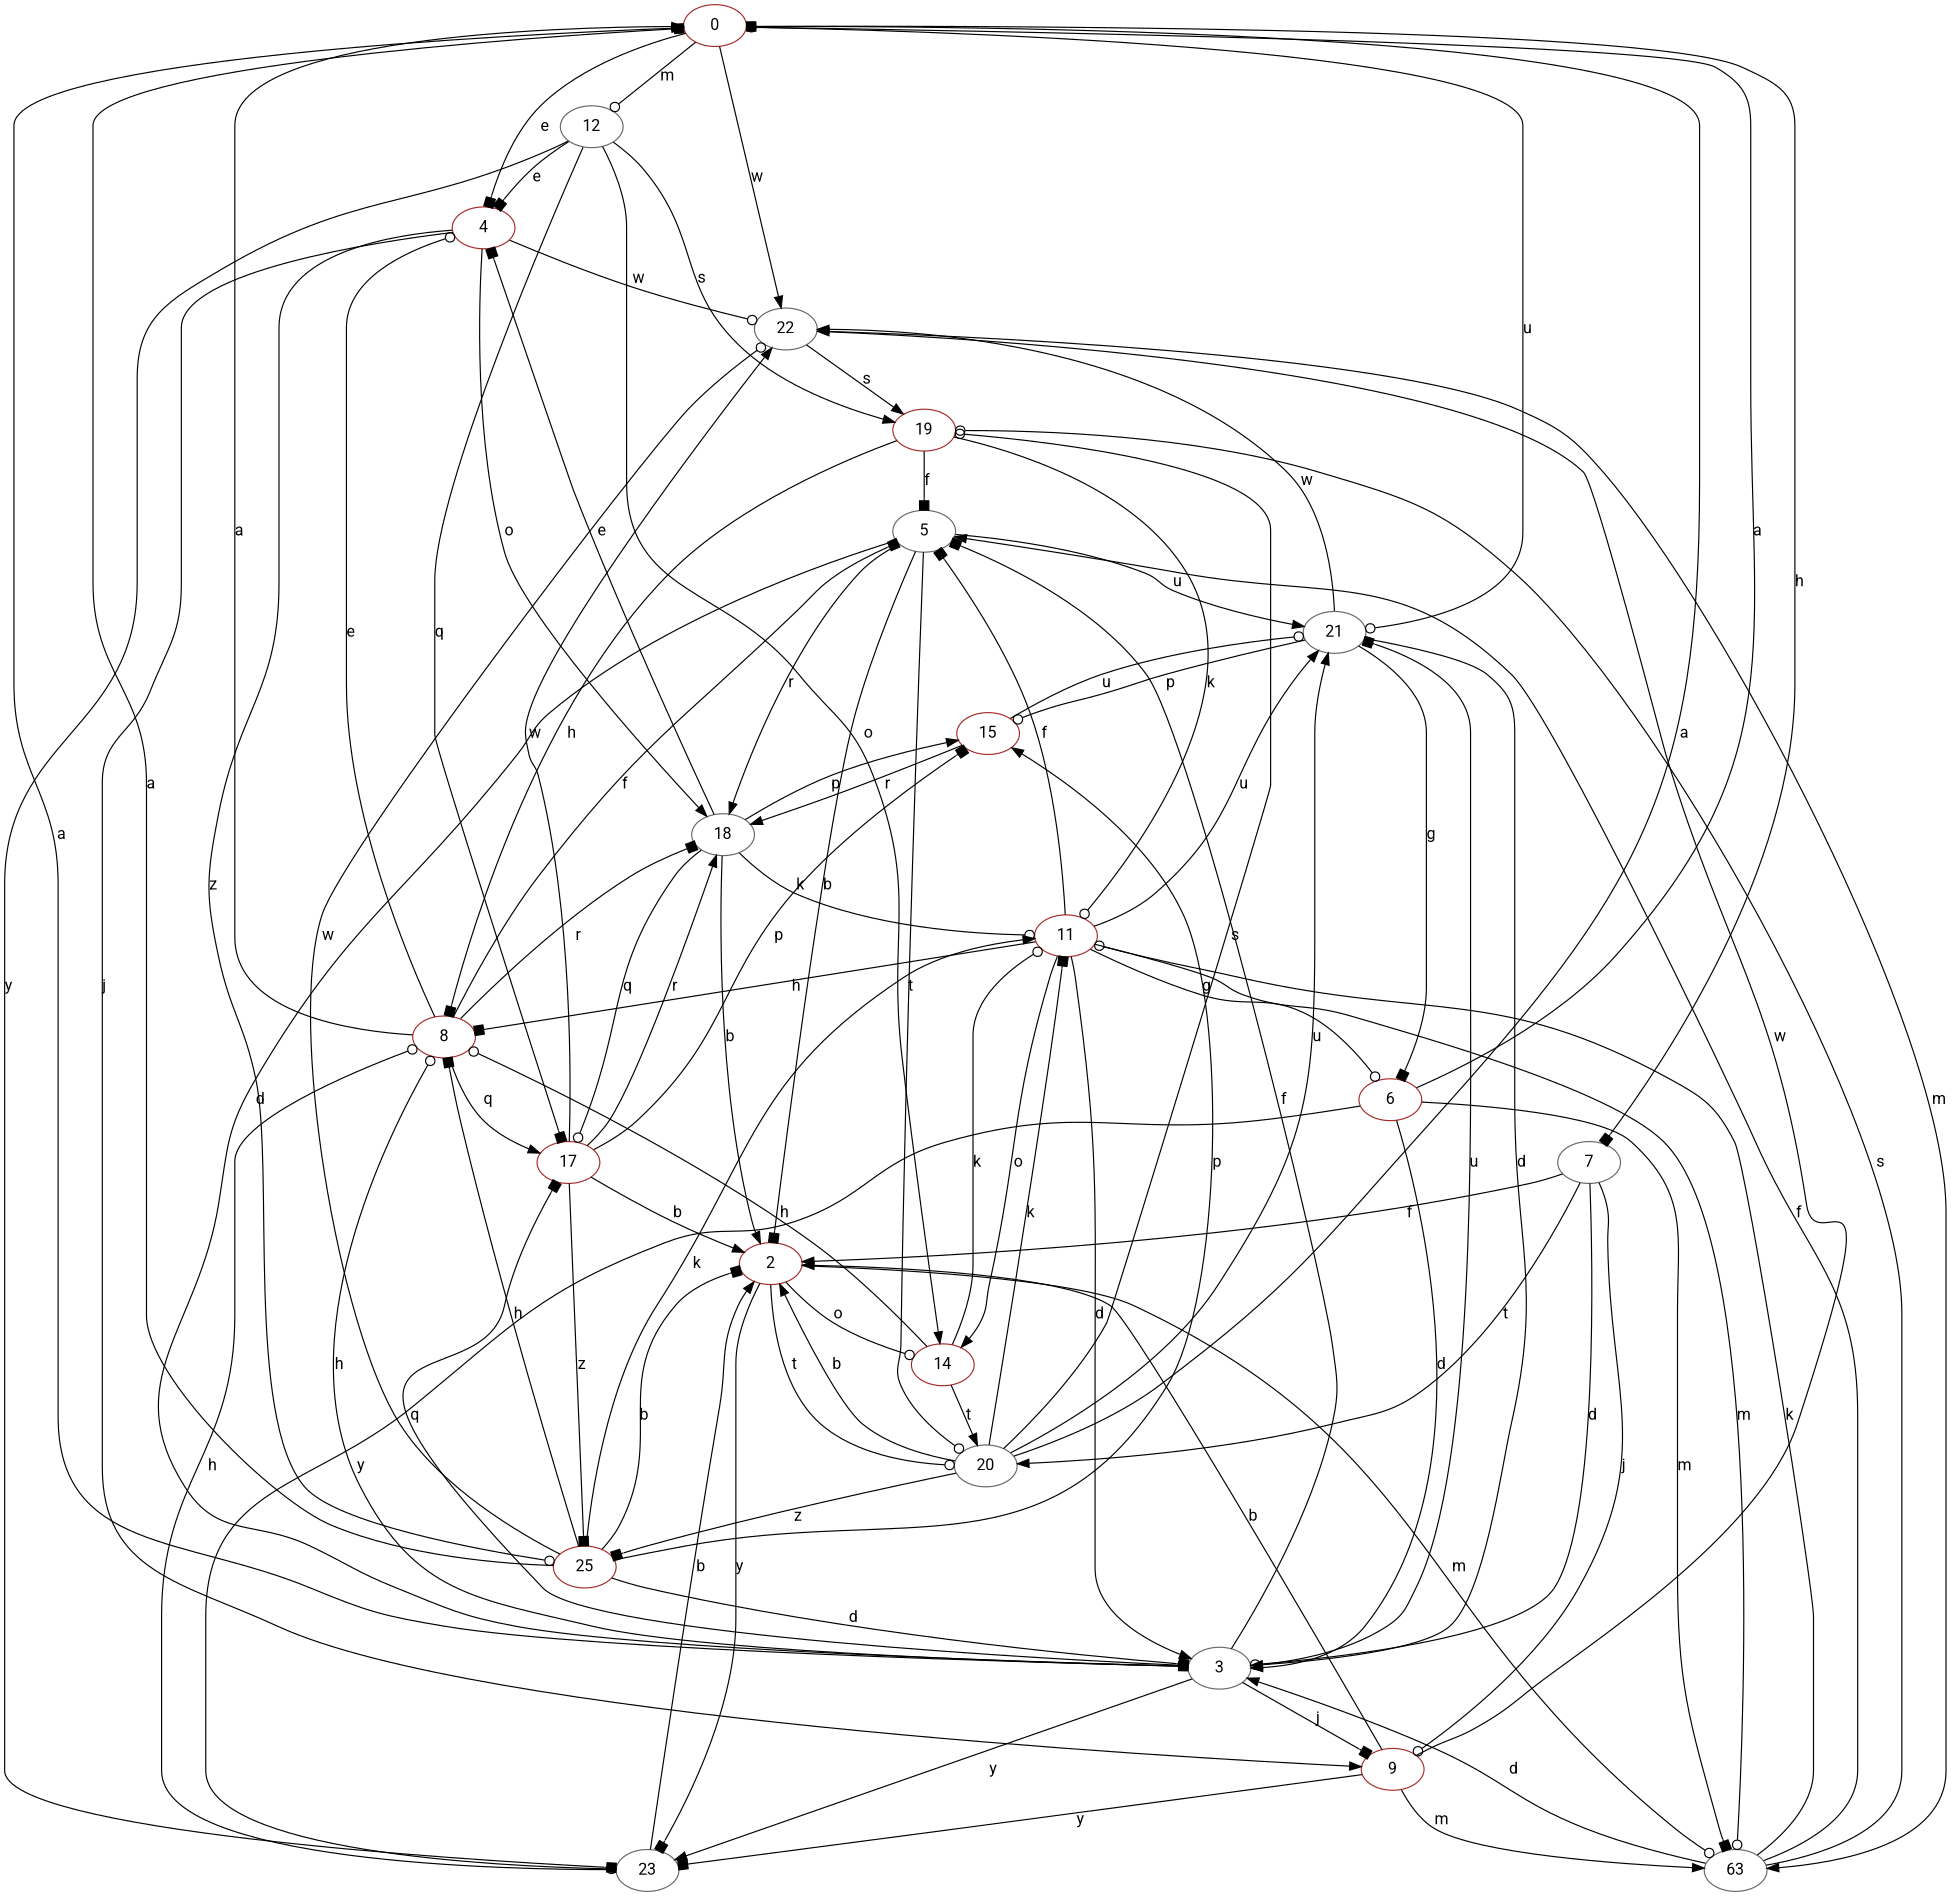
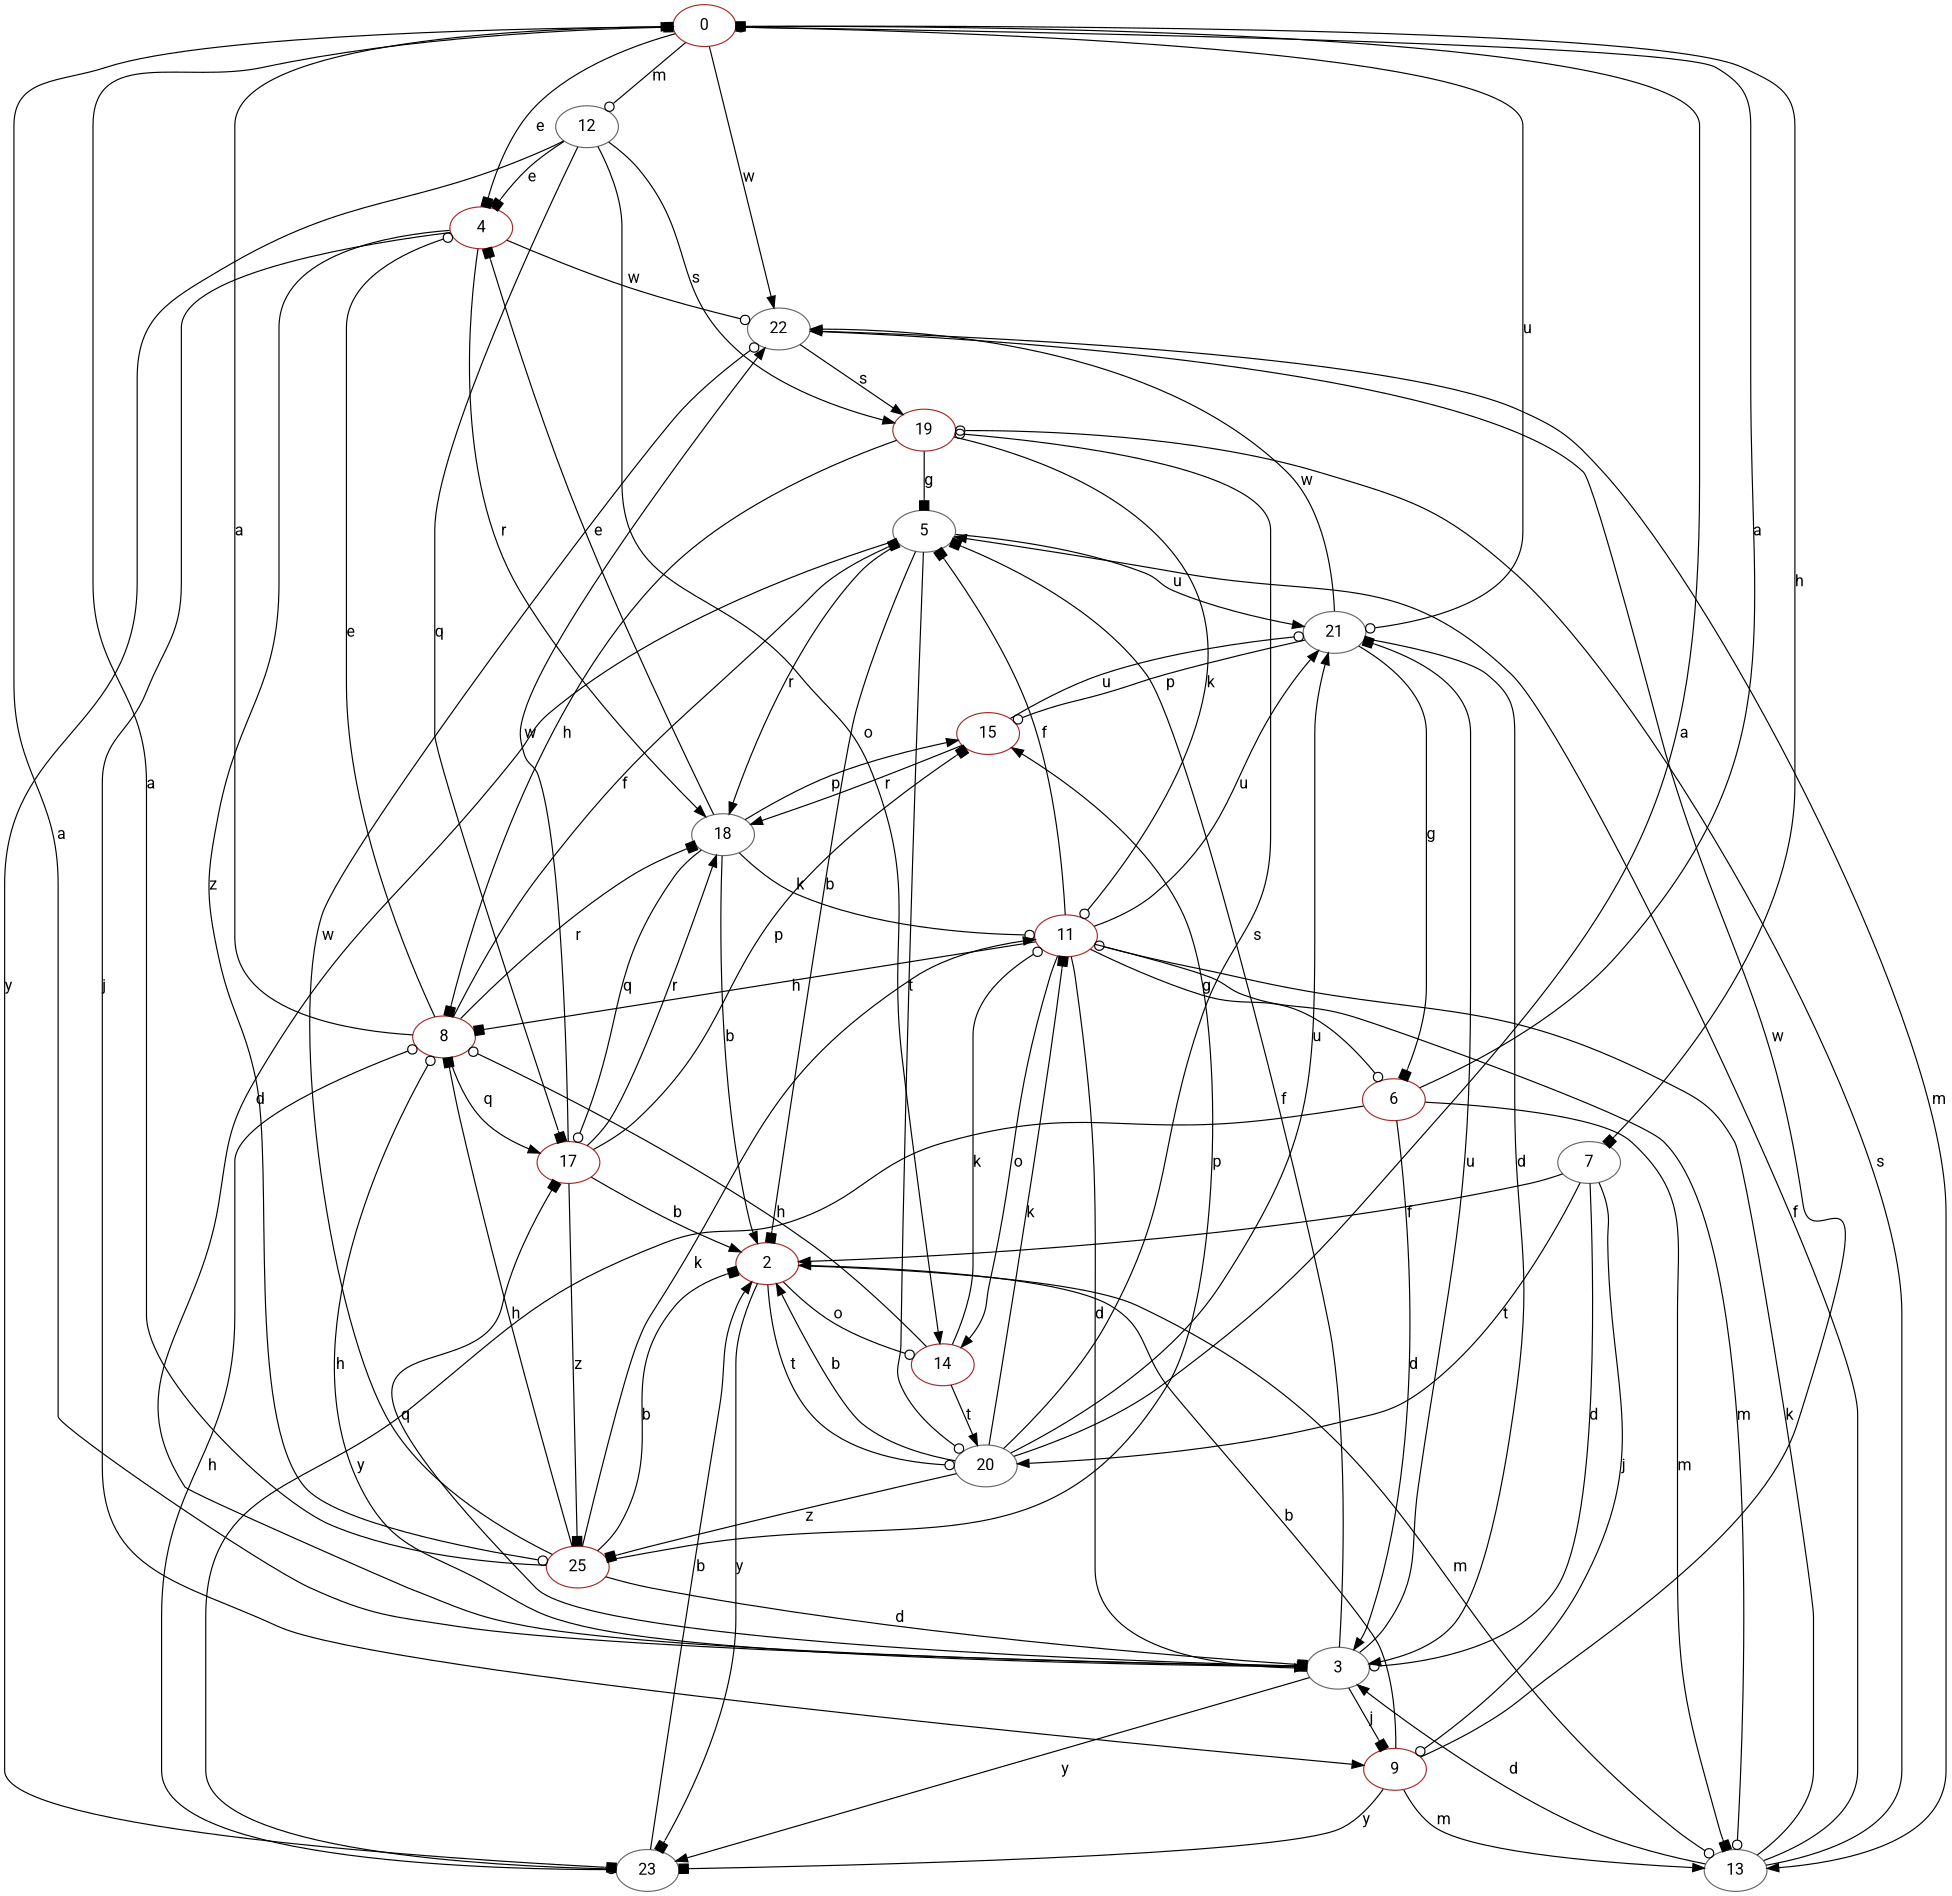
(927, 481) -> (929, 481)
(510, 531) -> (504, 531)
(1736, 1870) -> (1736, 1870)
